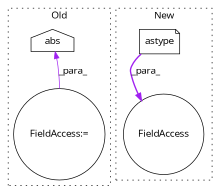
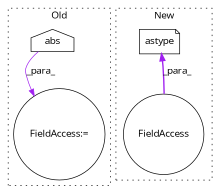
(59, 73) -> (26, 69)
(131, 73) -> (164, 77)
